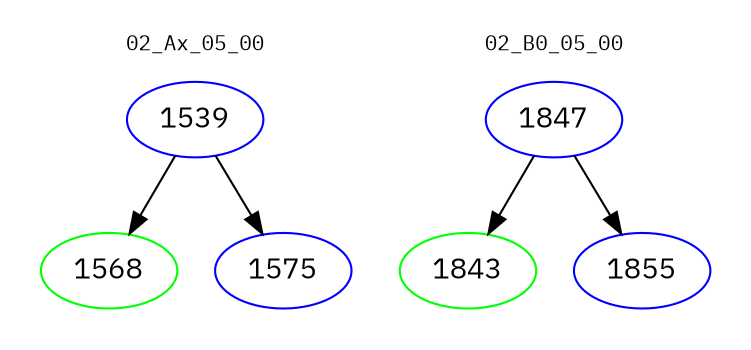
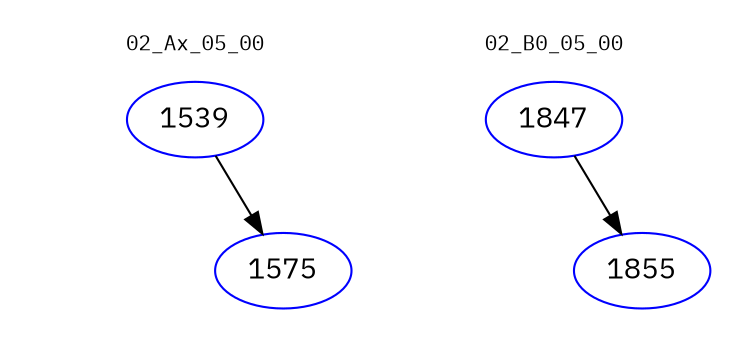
(109, 271) -> none
(468, 271) -> none
